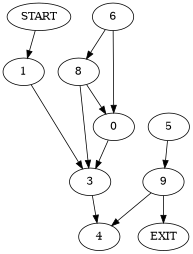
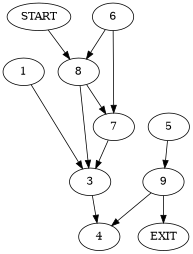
(32, 41) -> (57, 41)
(114, 127) -> (114, 127)
